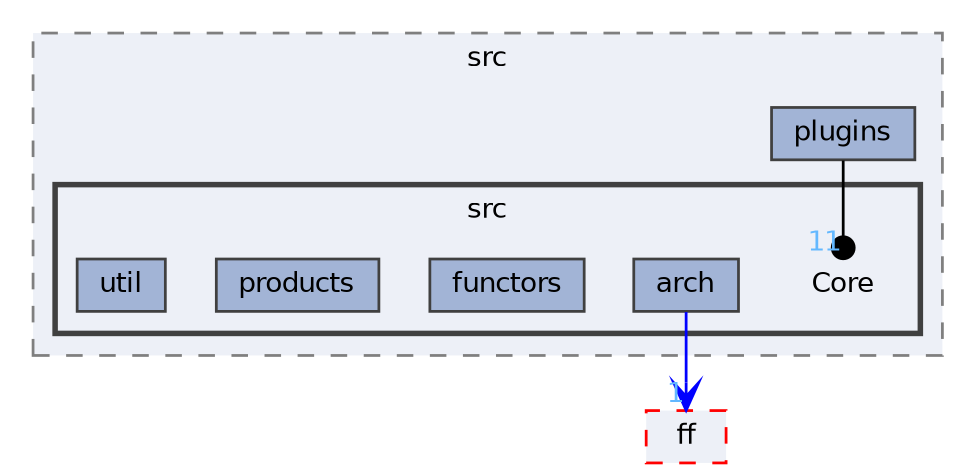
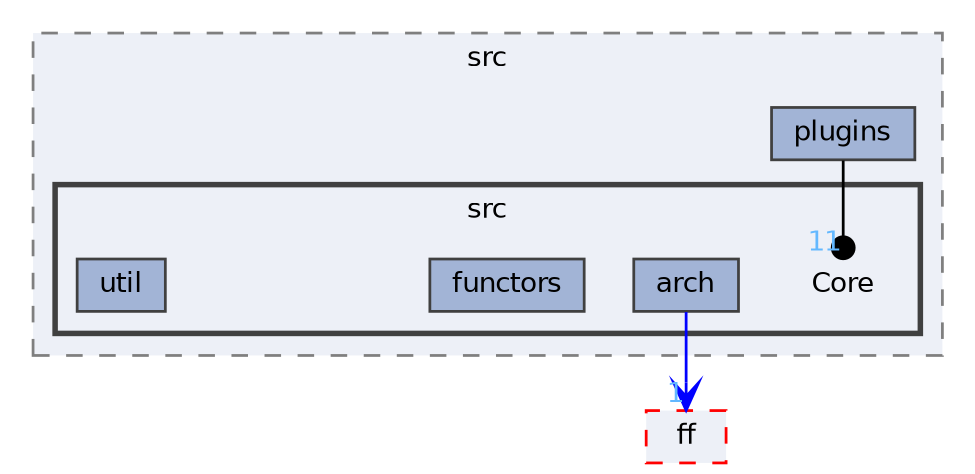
(298, 285) -> none
